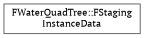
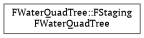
(72, 19) -> (72, 19)
